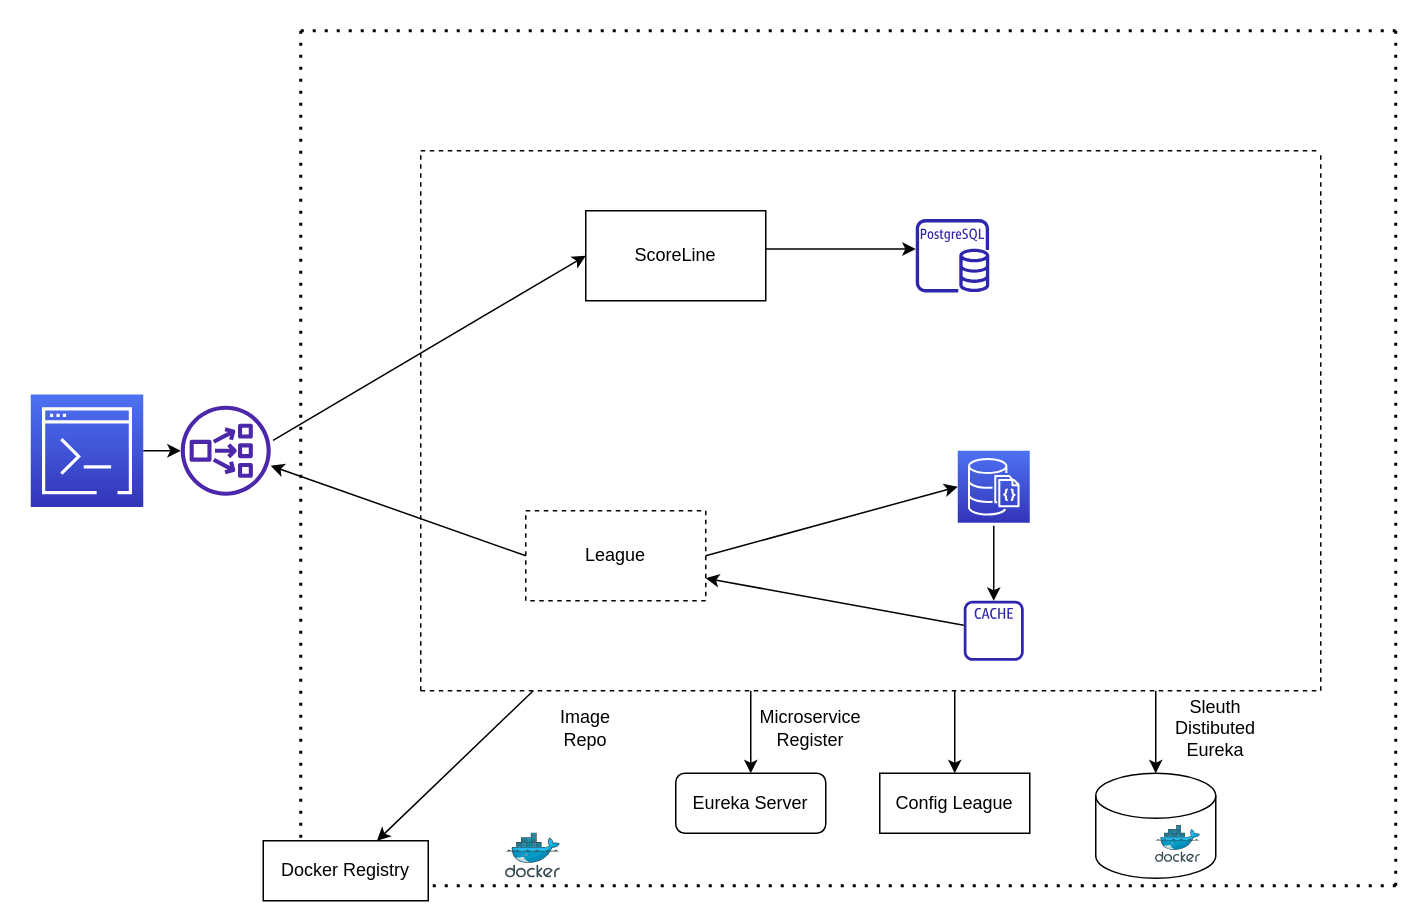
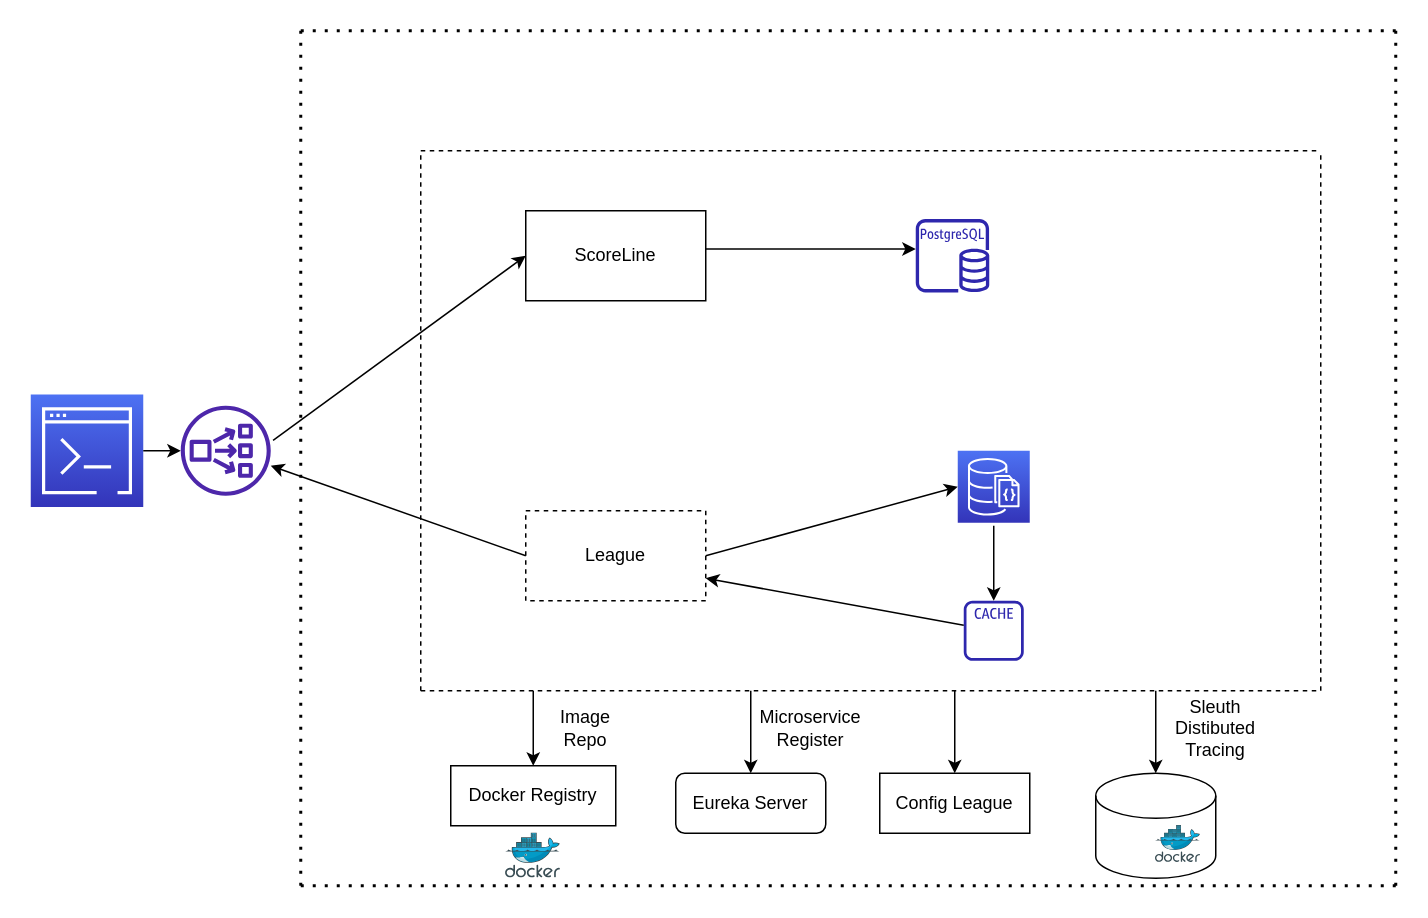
(676, 256) -> (616, 256)
(1216, 728) -> (1216, 728)
(346, 871) -> (533, 796)
